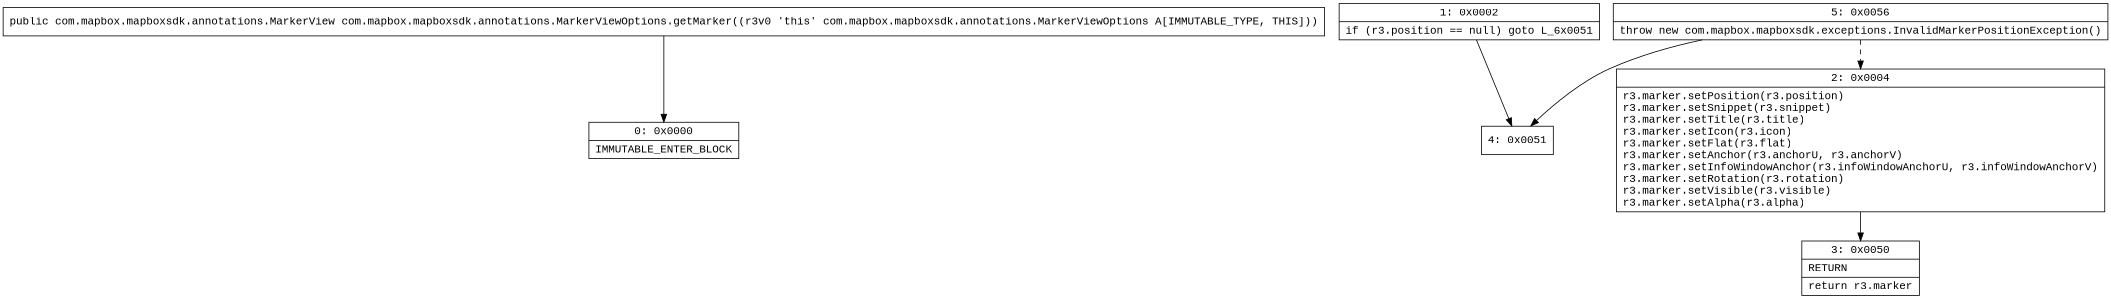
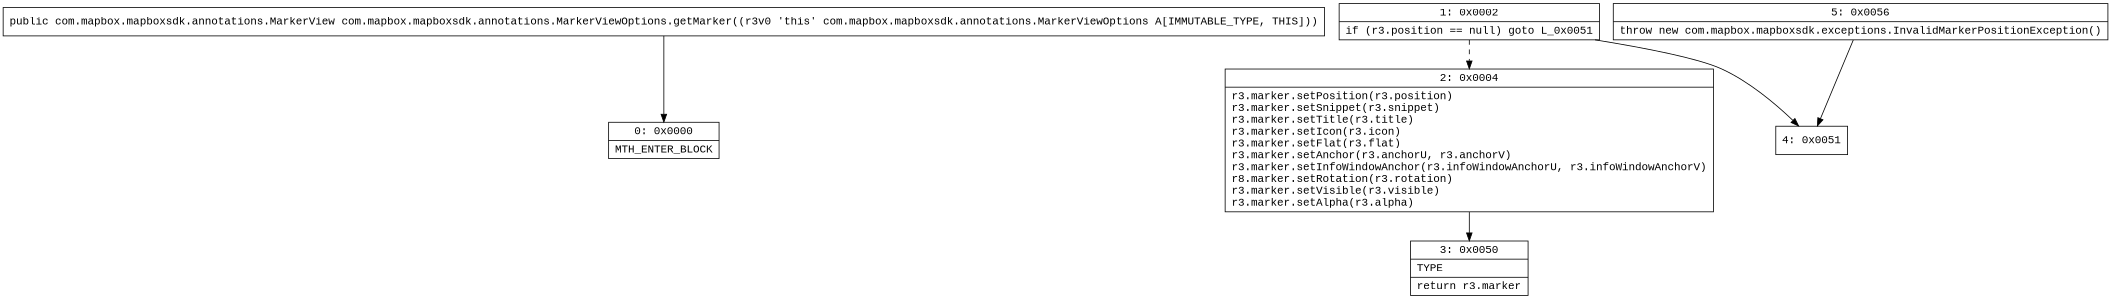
(1469, 30) -> (1469, 30)
(1861, 50) -> (1469, 50)
(664, 149) -> (664, 149)
(1734, 179) -> (1342, 179)
(1828, 268) -> (1430, 268)
